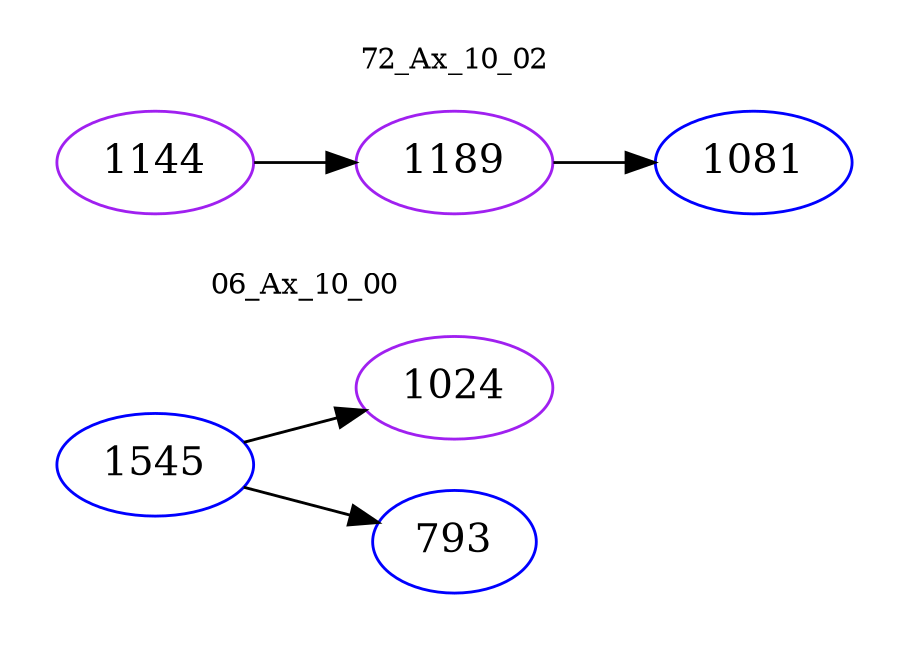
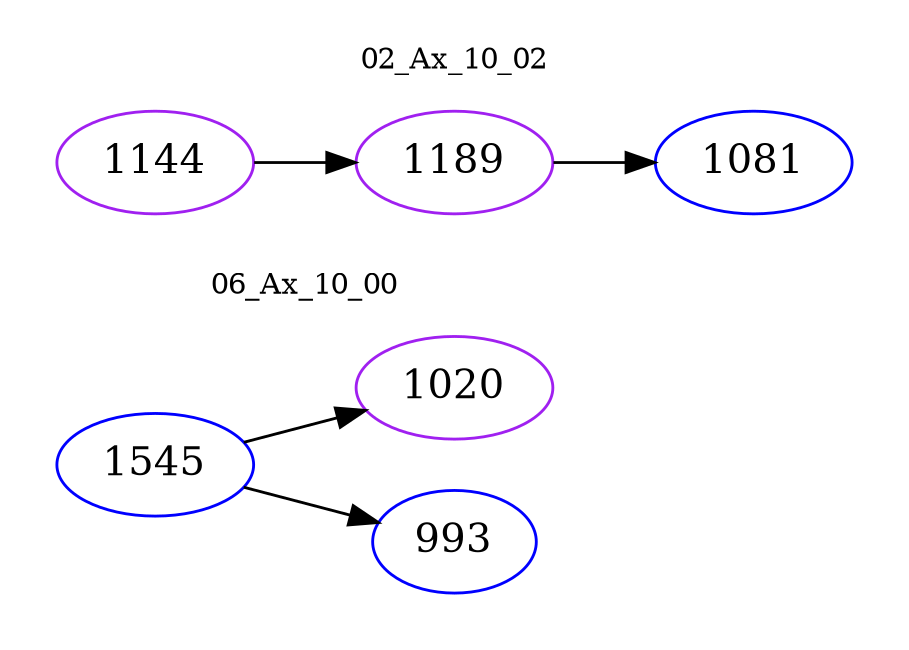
(454, 61) -> (454, 61)
(454, 388) -> (454, 388)
(454, 542) -> (454, 542)
